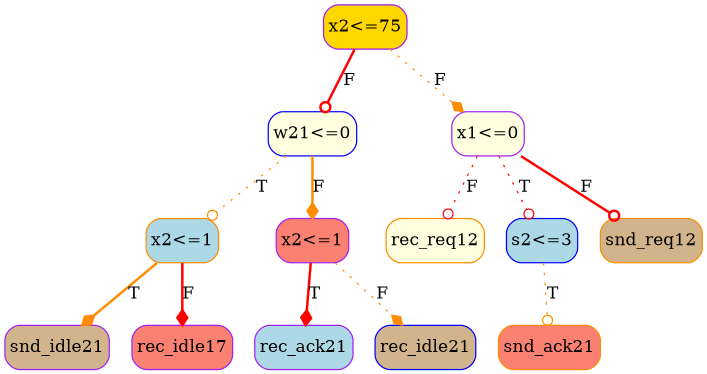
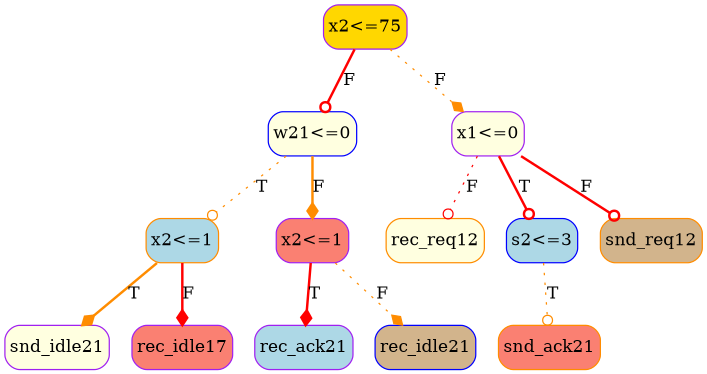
(513, 183) -> (513, 183)
(57, 347) -> (57, 347)
